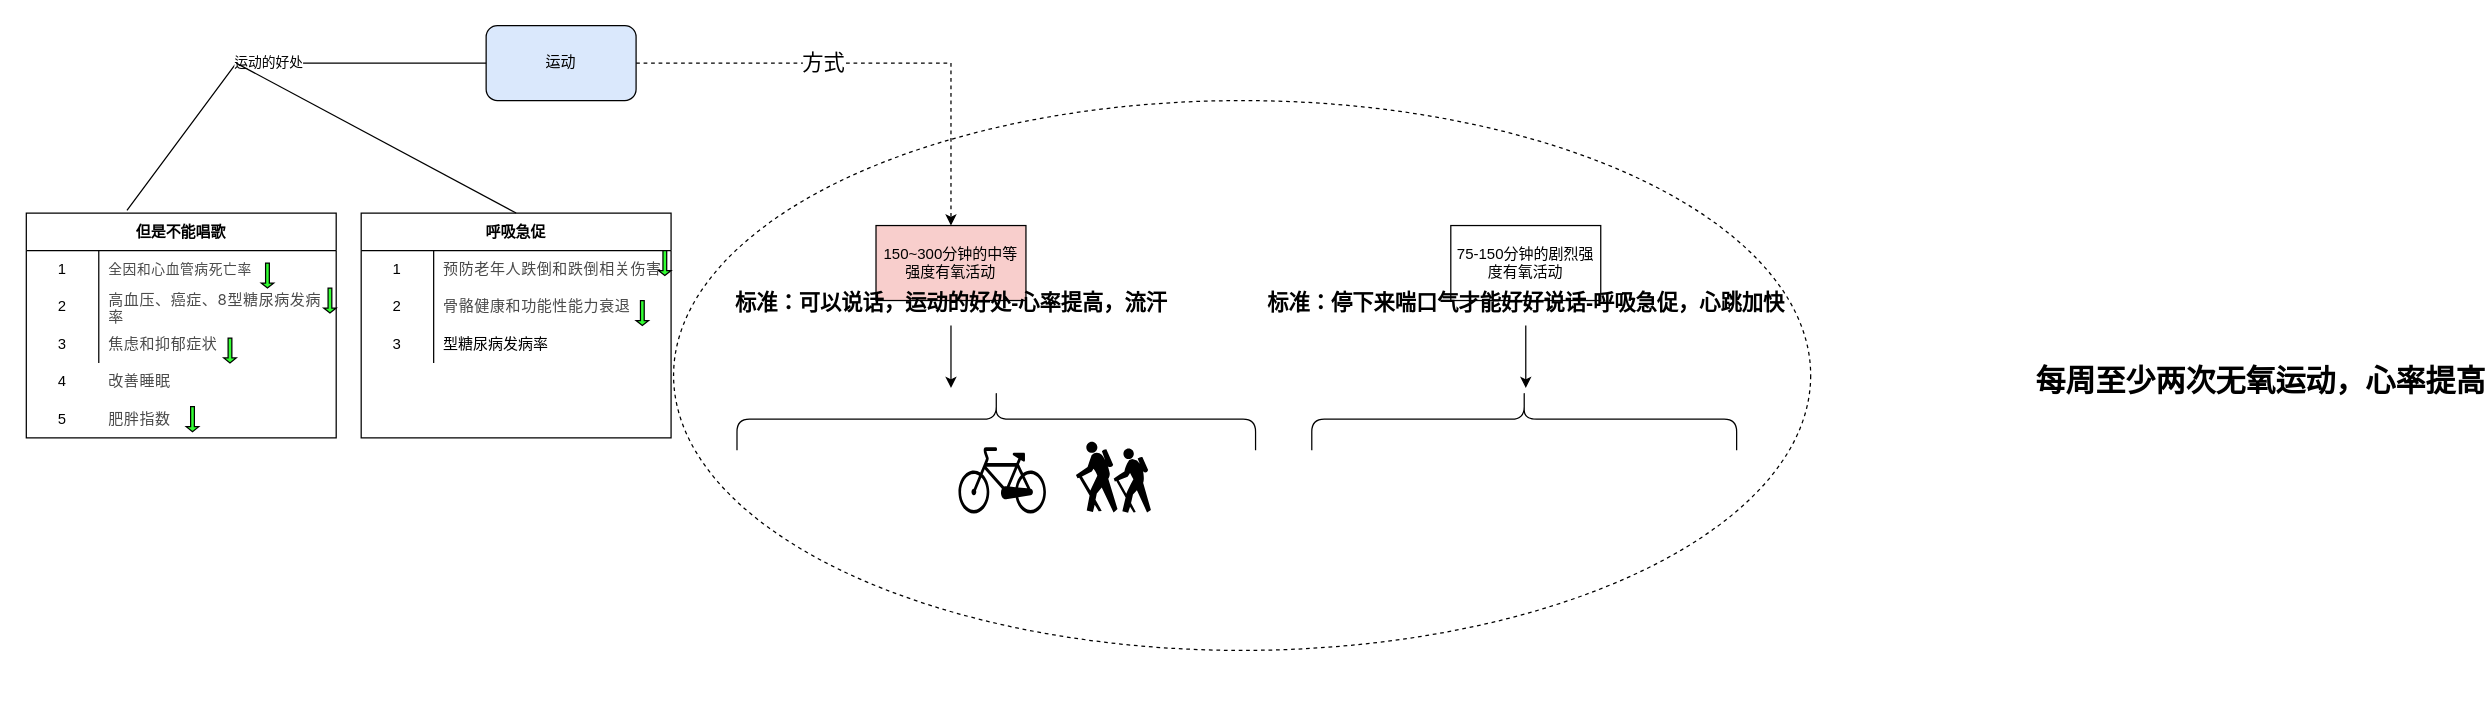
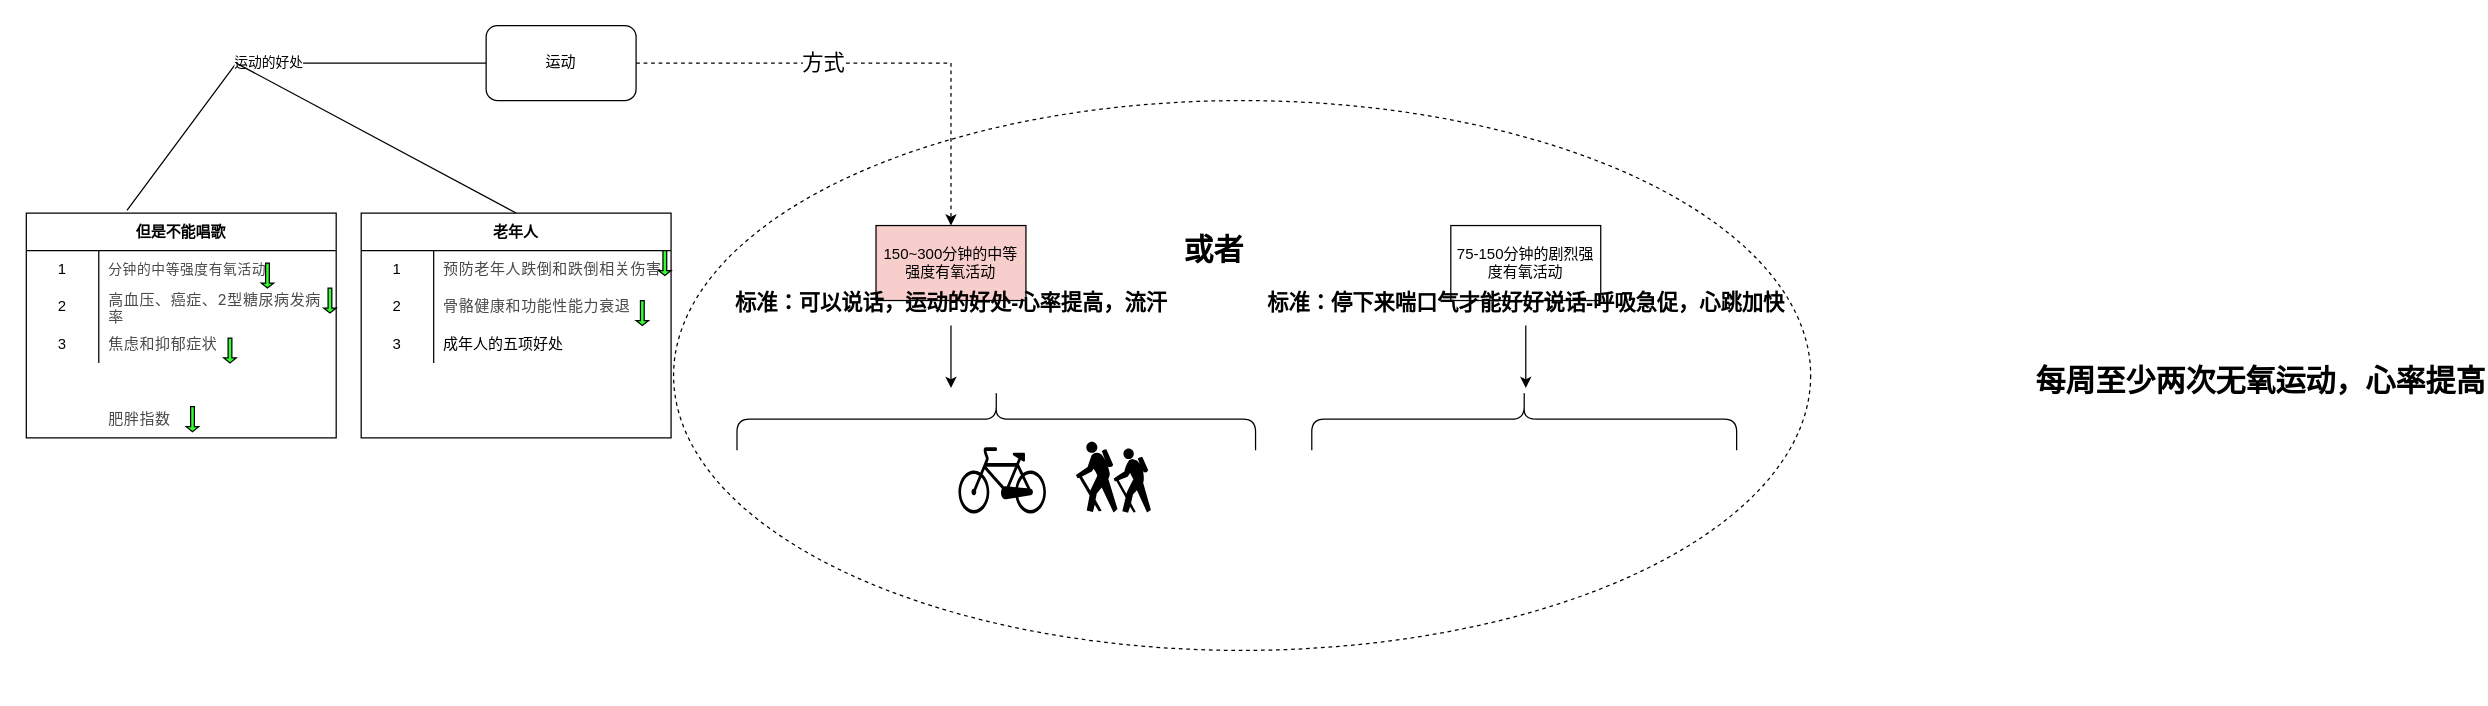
(561, 63) -> (561, 63)
(515, 233) -> (515, 233)
none -> (1213, 251)
(183, 269) -> (191, 269)
(217, 307) -> (217, 307)
(496, 344) -> (503, 344)
(62, 382) -> none
(217, 382) -> none
(62, 419) -> none
